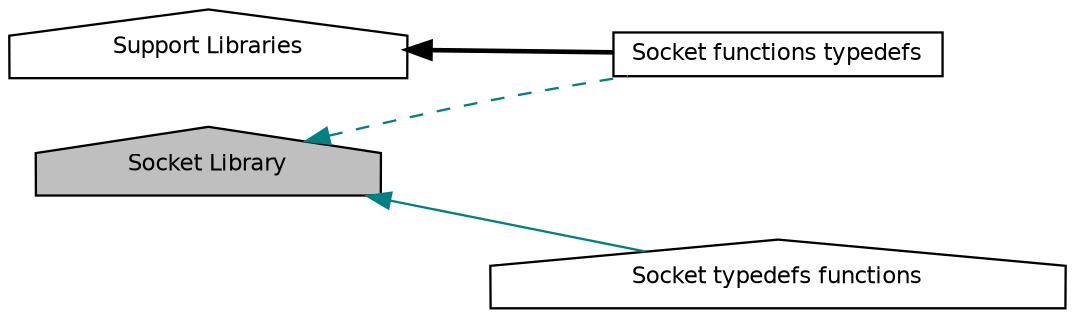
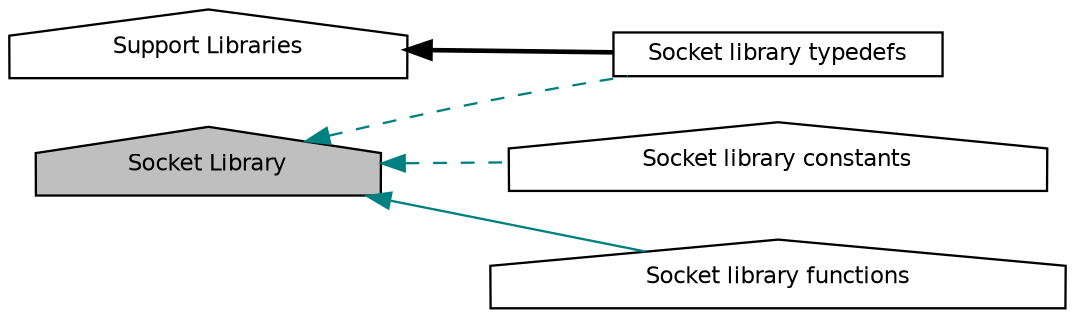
(778, 54) -> (778, 54)
none -> (778, 160)
(778, 278) -> (778, 278)
